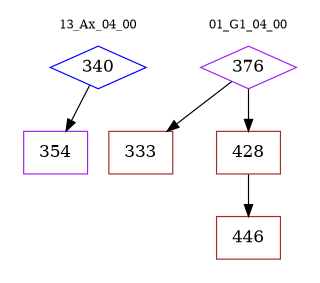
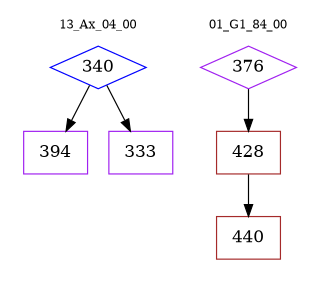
(248, 25) -> (248, 25)
(204, 103) -> (116, 103)
(56, 153) -> (56, 153)
(141, 153) -> (141, 153)
(248, 238) -> (248, 238)
